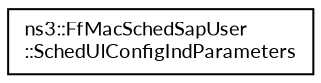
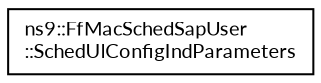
(161, 42) -> (161, 42)
